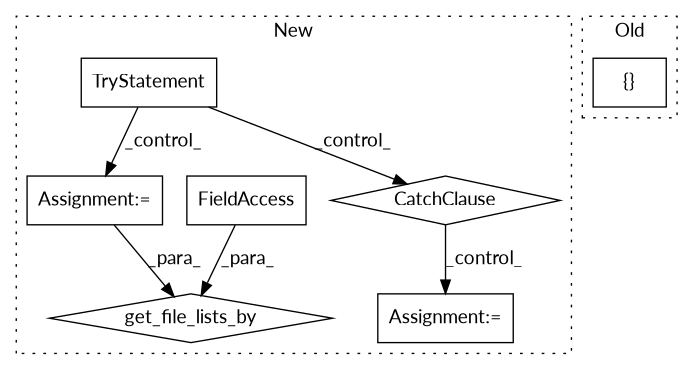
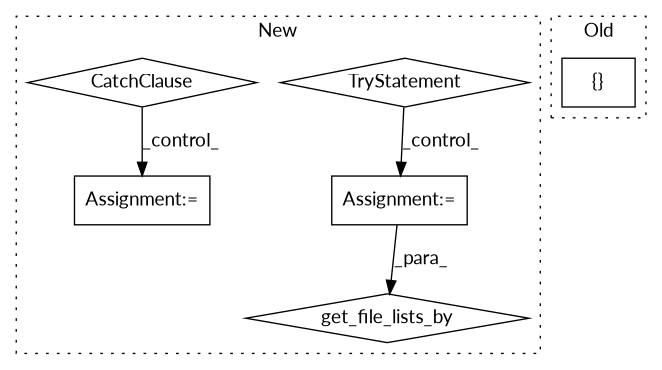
(149, 83) -> (405, 83)
(301, 143) -> none
(246, 200) -> none
